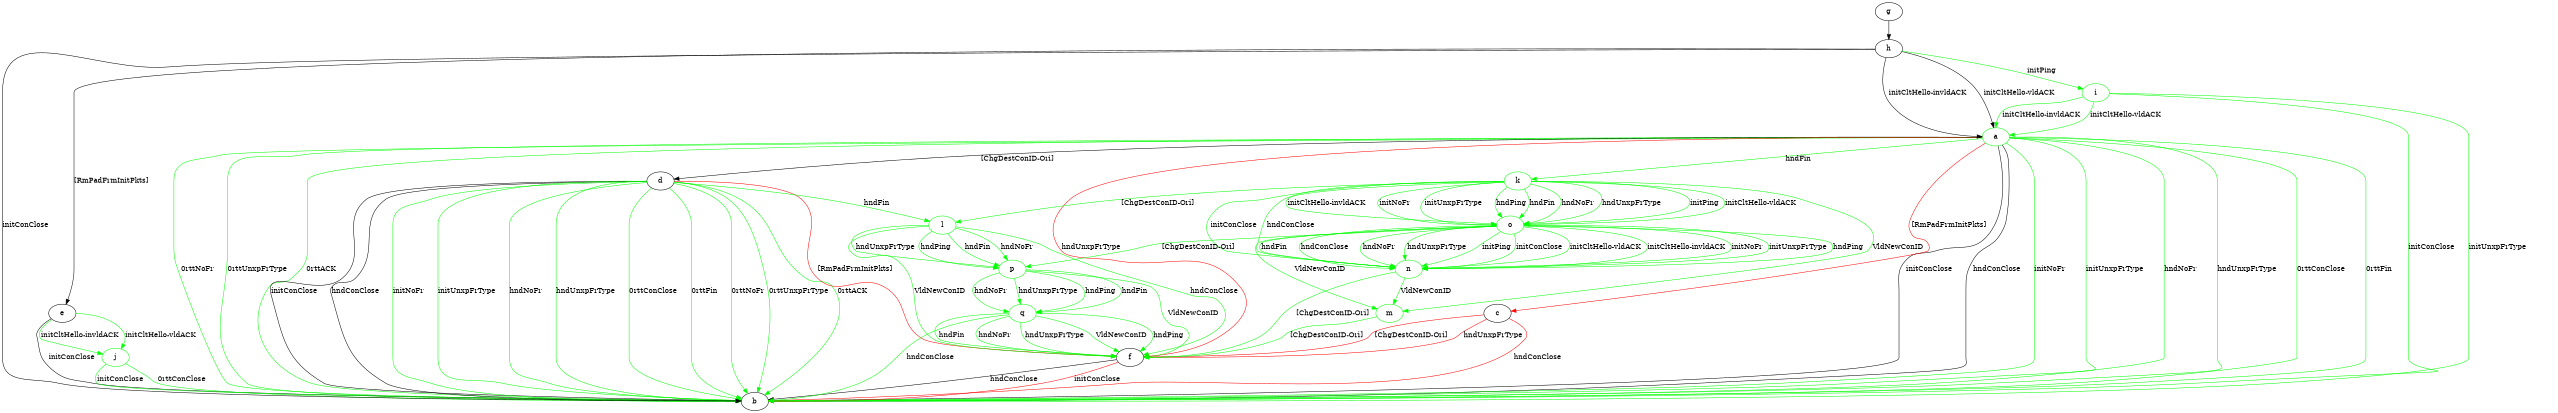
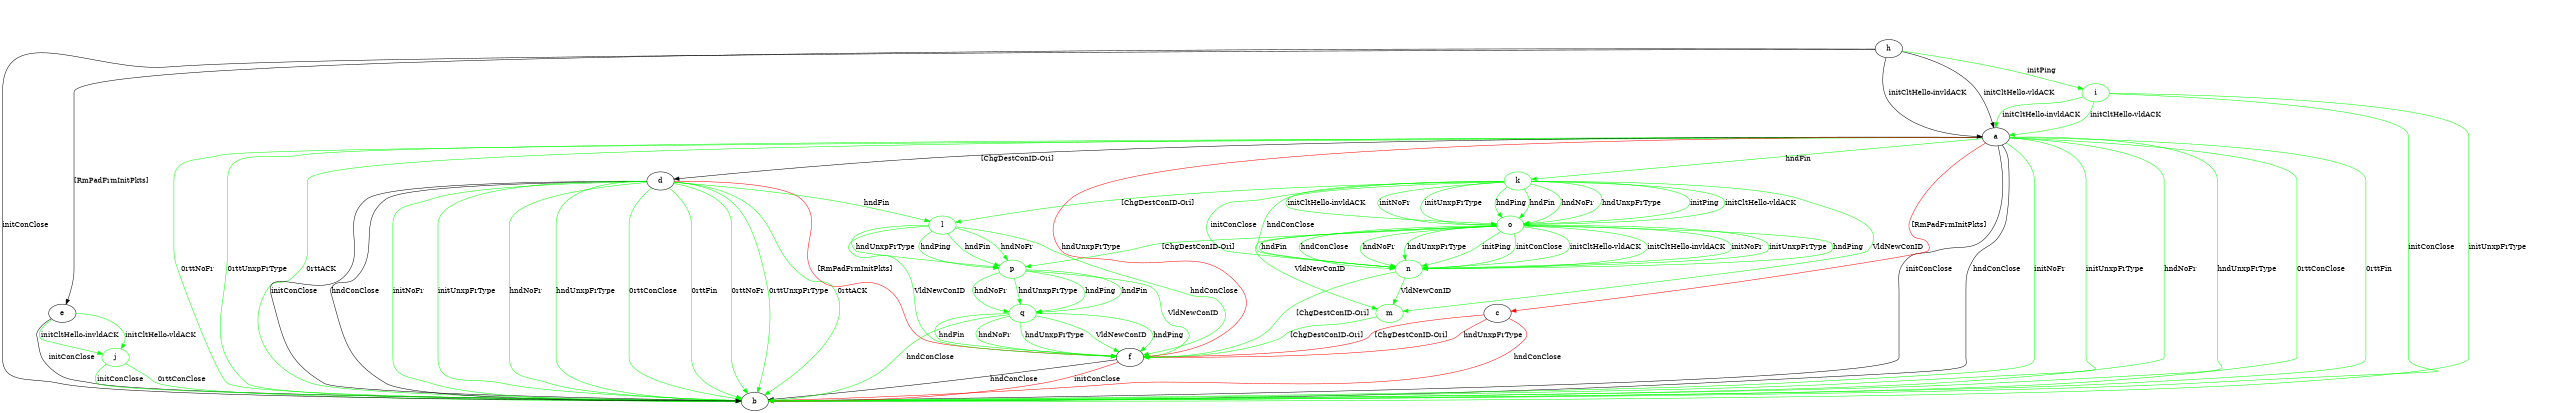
(1889, 12) -> none
(1996, 137) -> (1996, 137)
